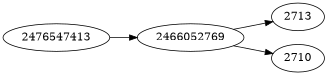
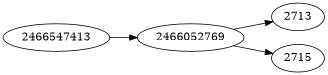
(56, 38) -> (56, 38)
(298, 58) -> (298, 58)
